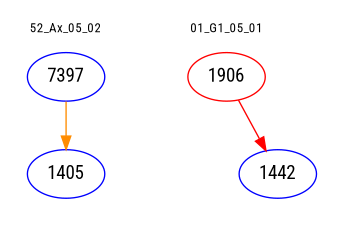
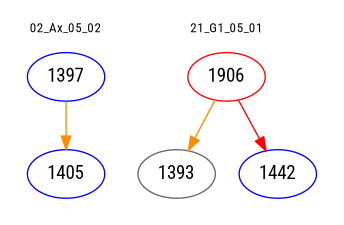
(66, 29) -> (66, 29)
(227, 29) -> (227, 29)
(66, 77) -> (66, 77)
none -> (177, 174)
